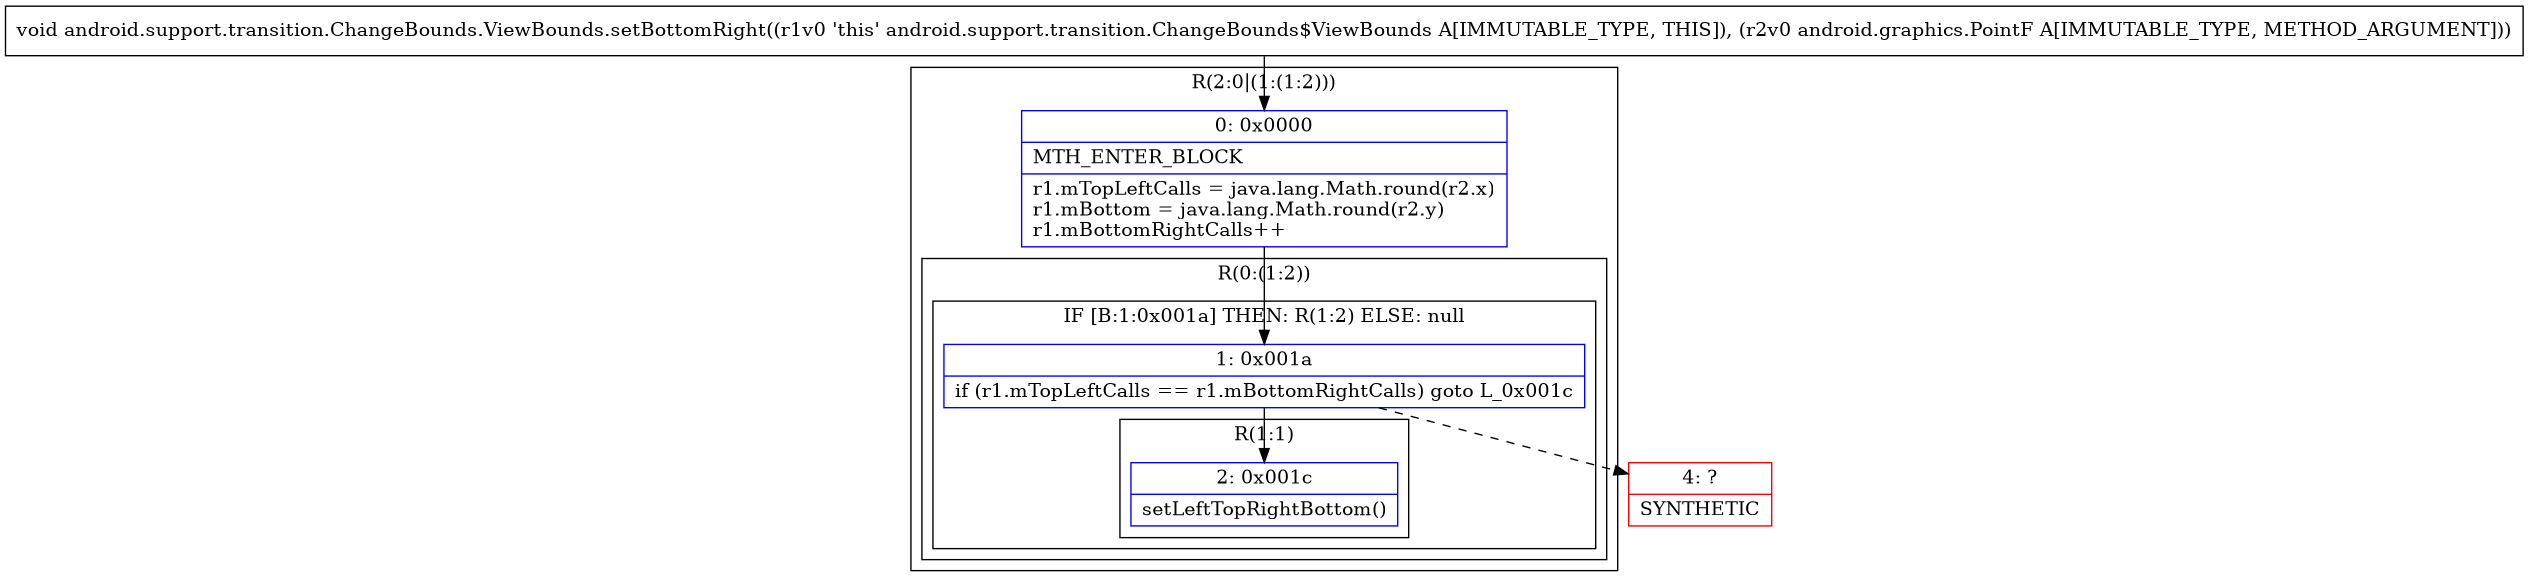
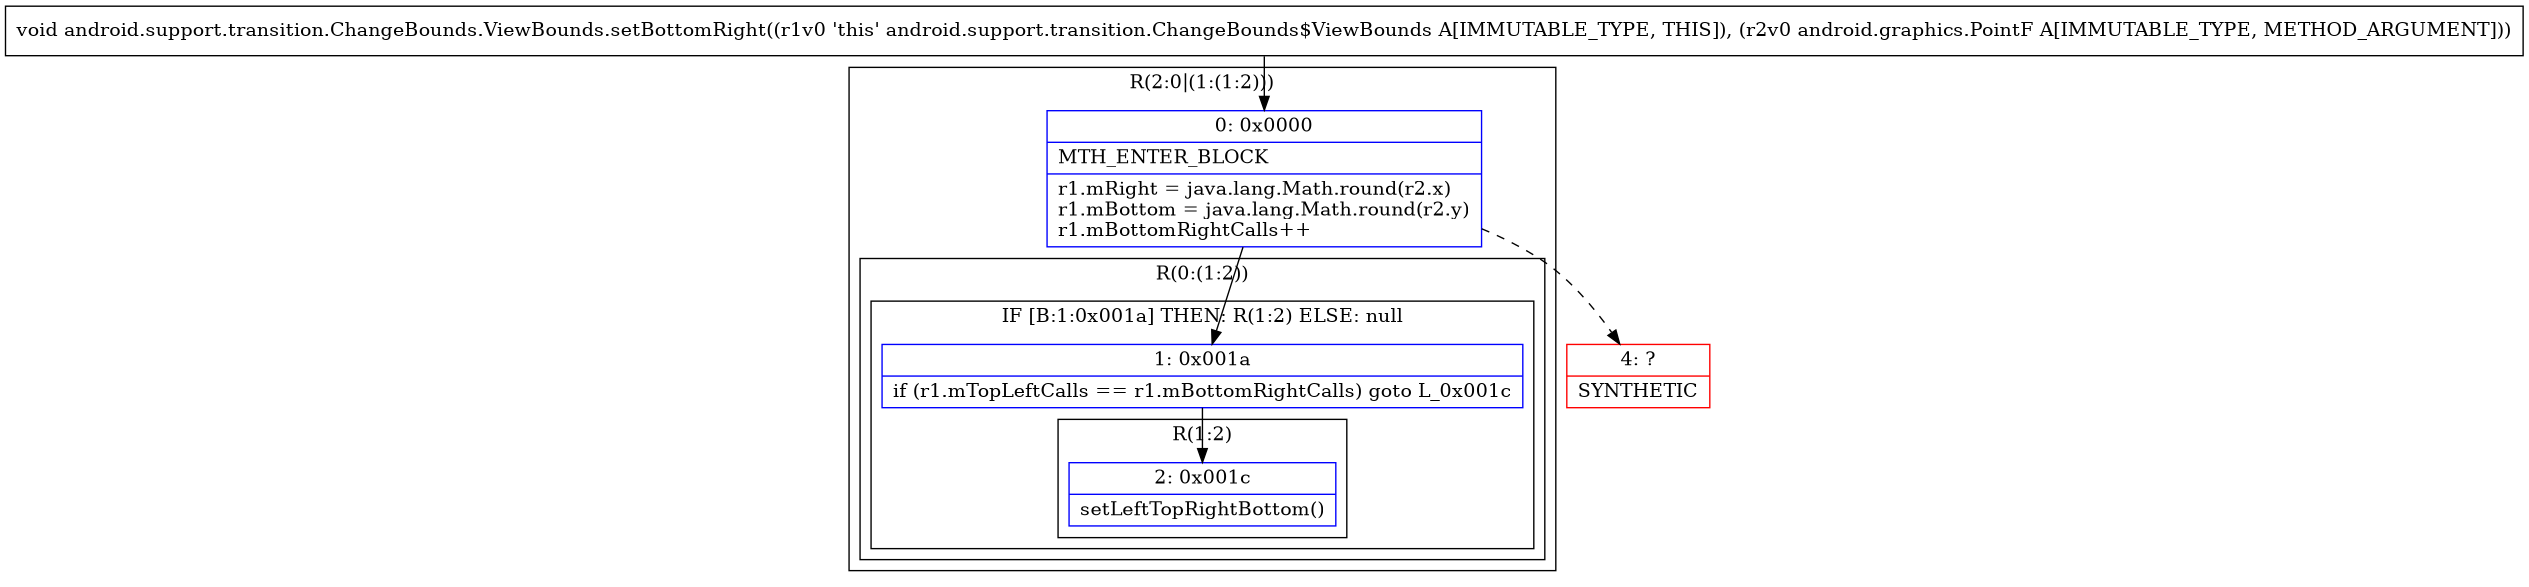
(1264, 189) -> (1255, 189)
(1264, 435) -> (1202, 435)
(1497, 439) -> (1565, 278)
